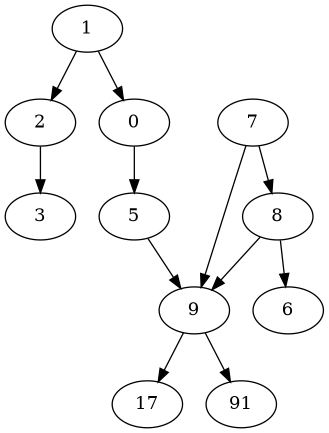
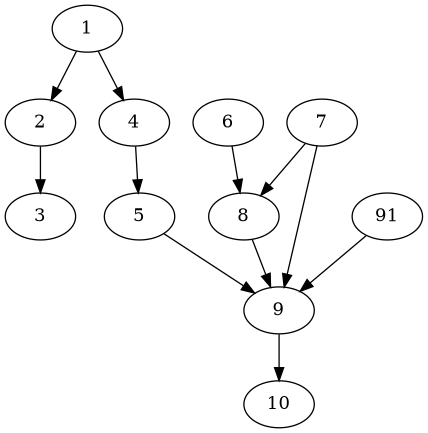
(134, 123) -> (134, 123)
(282, 257) -> (235, 163)
(215, 351) -> (338, 259)
(147, 404) -> (279, 404)
